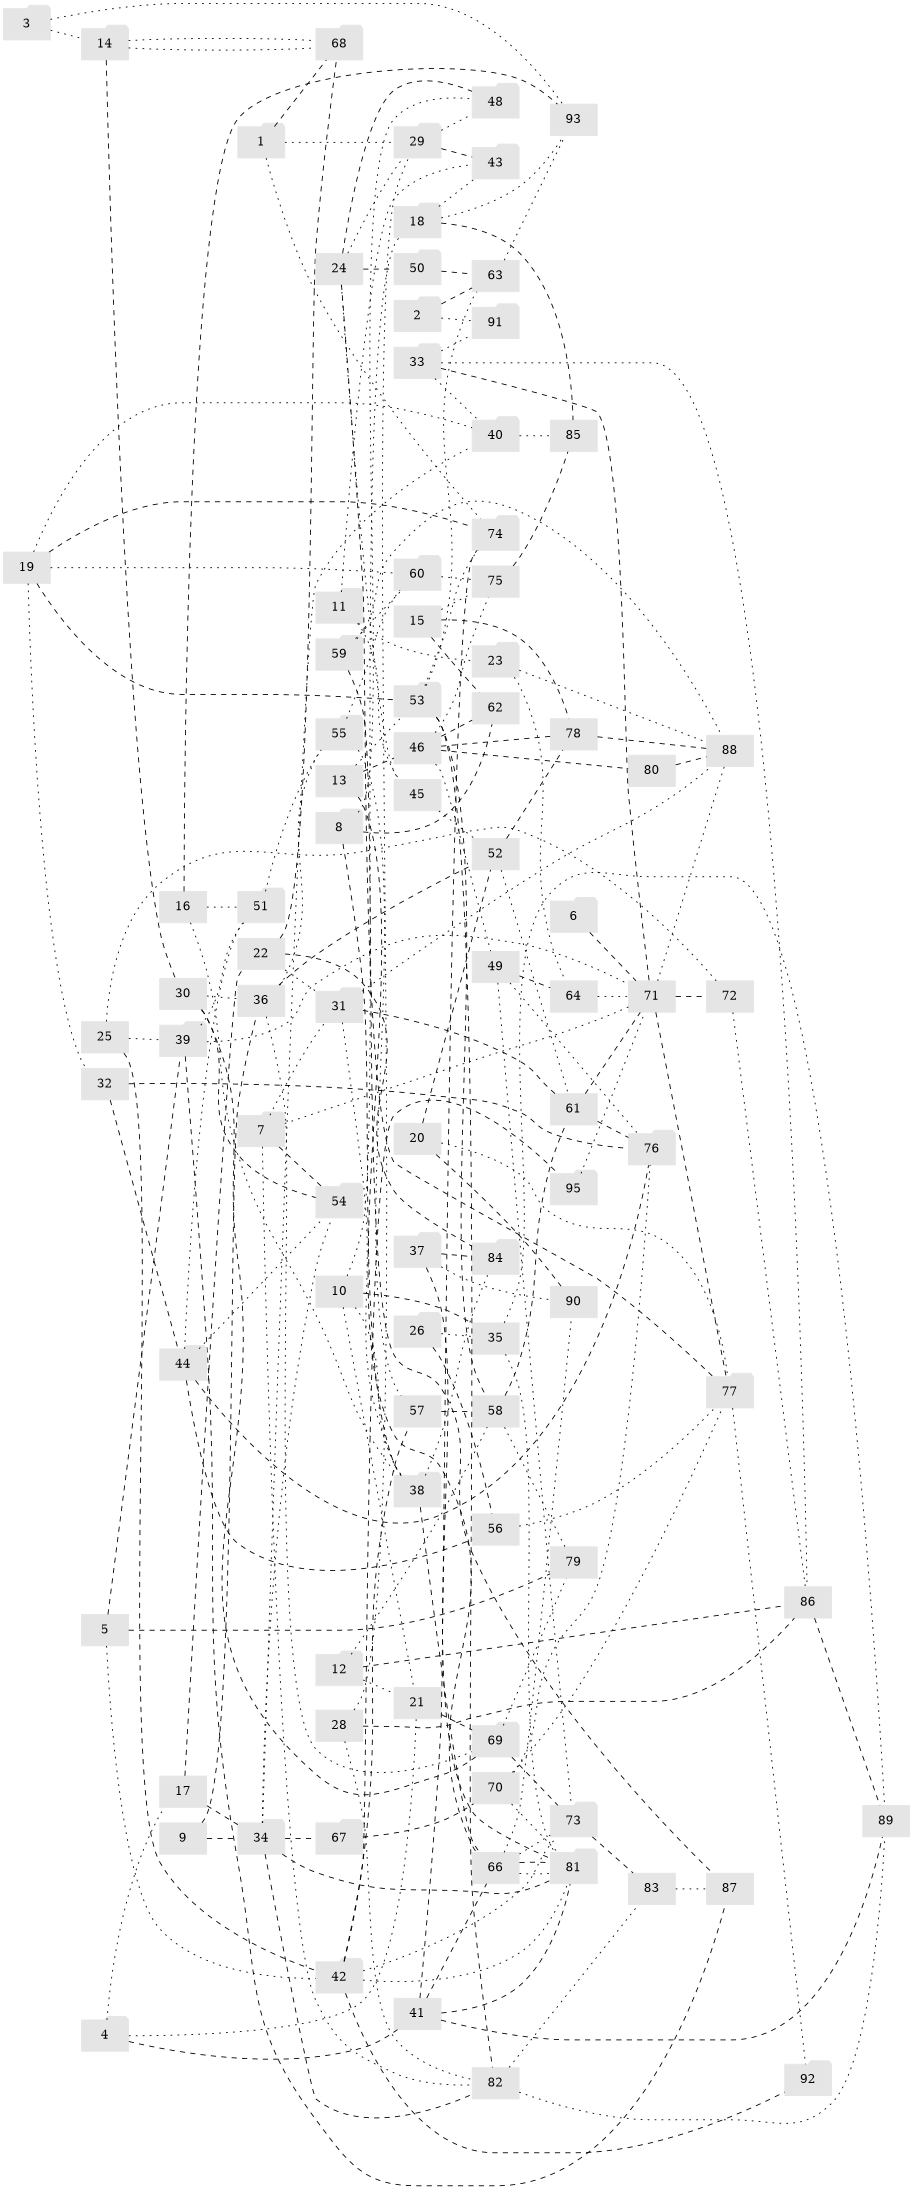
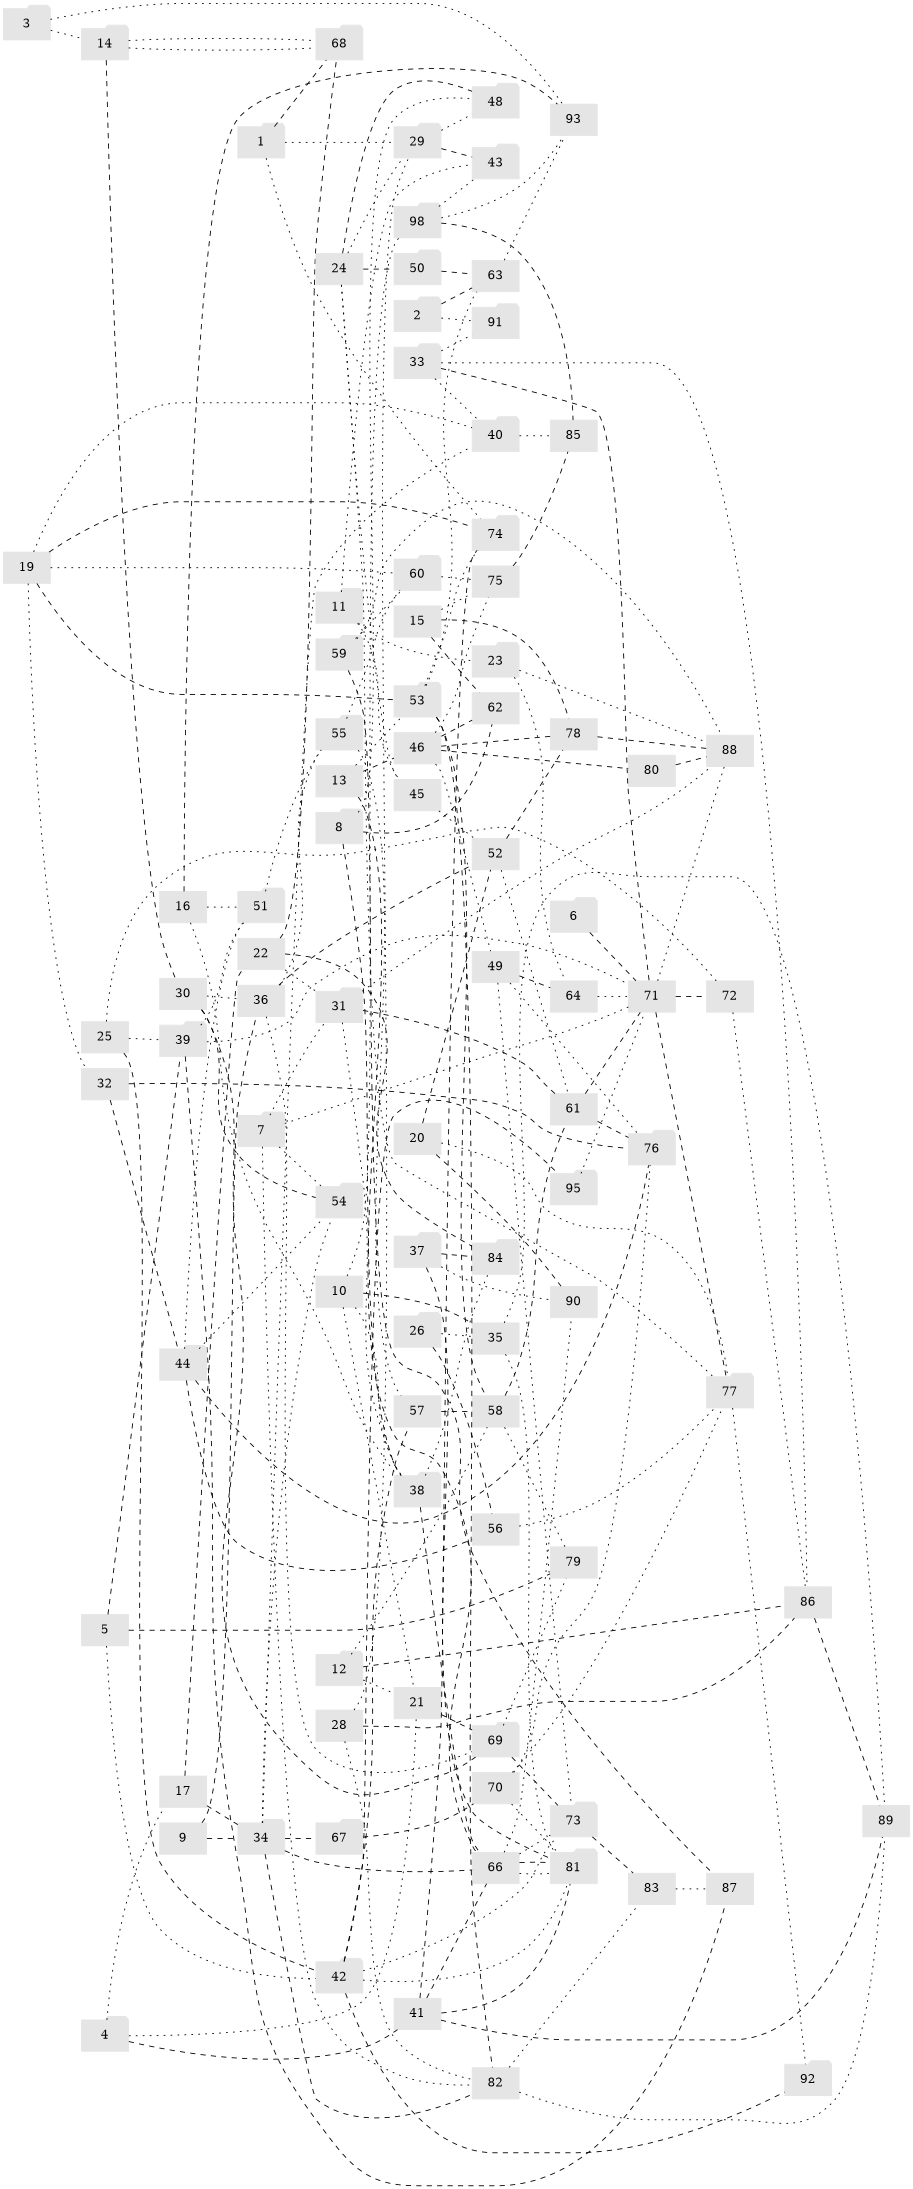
(418, 222) -> (418, 222)
(399, 1166) -> (399, 1166)
(300, 1167) -> (300, 1167)
(414, 1890) -> (377, 1870)
